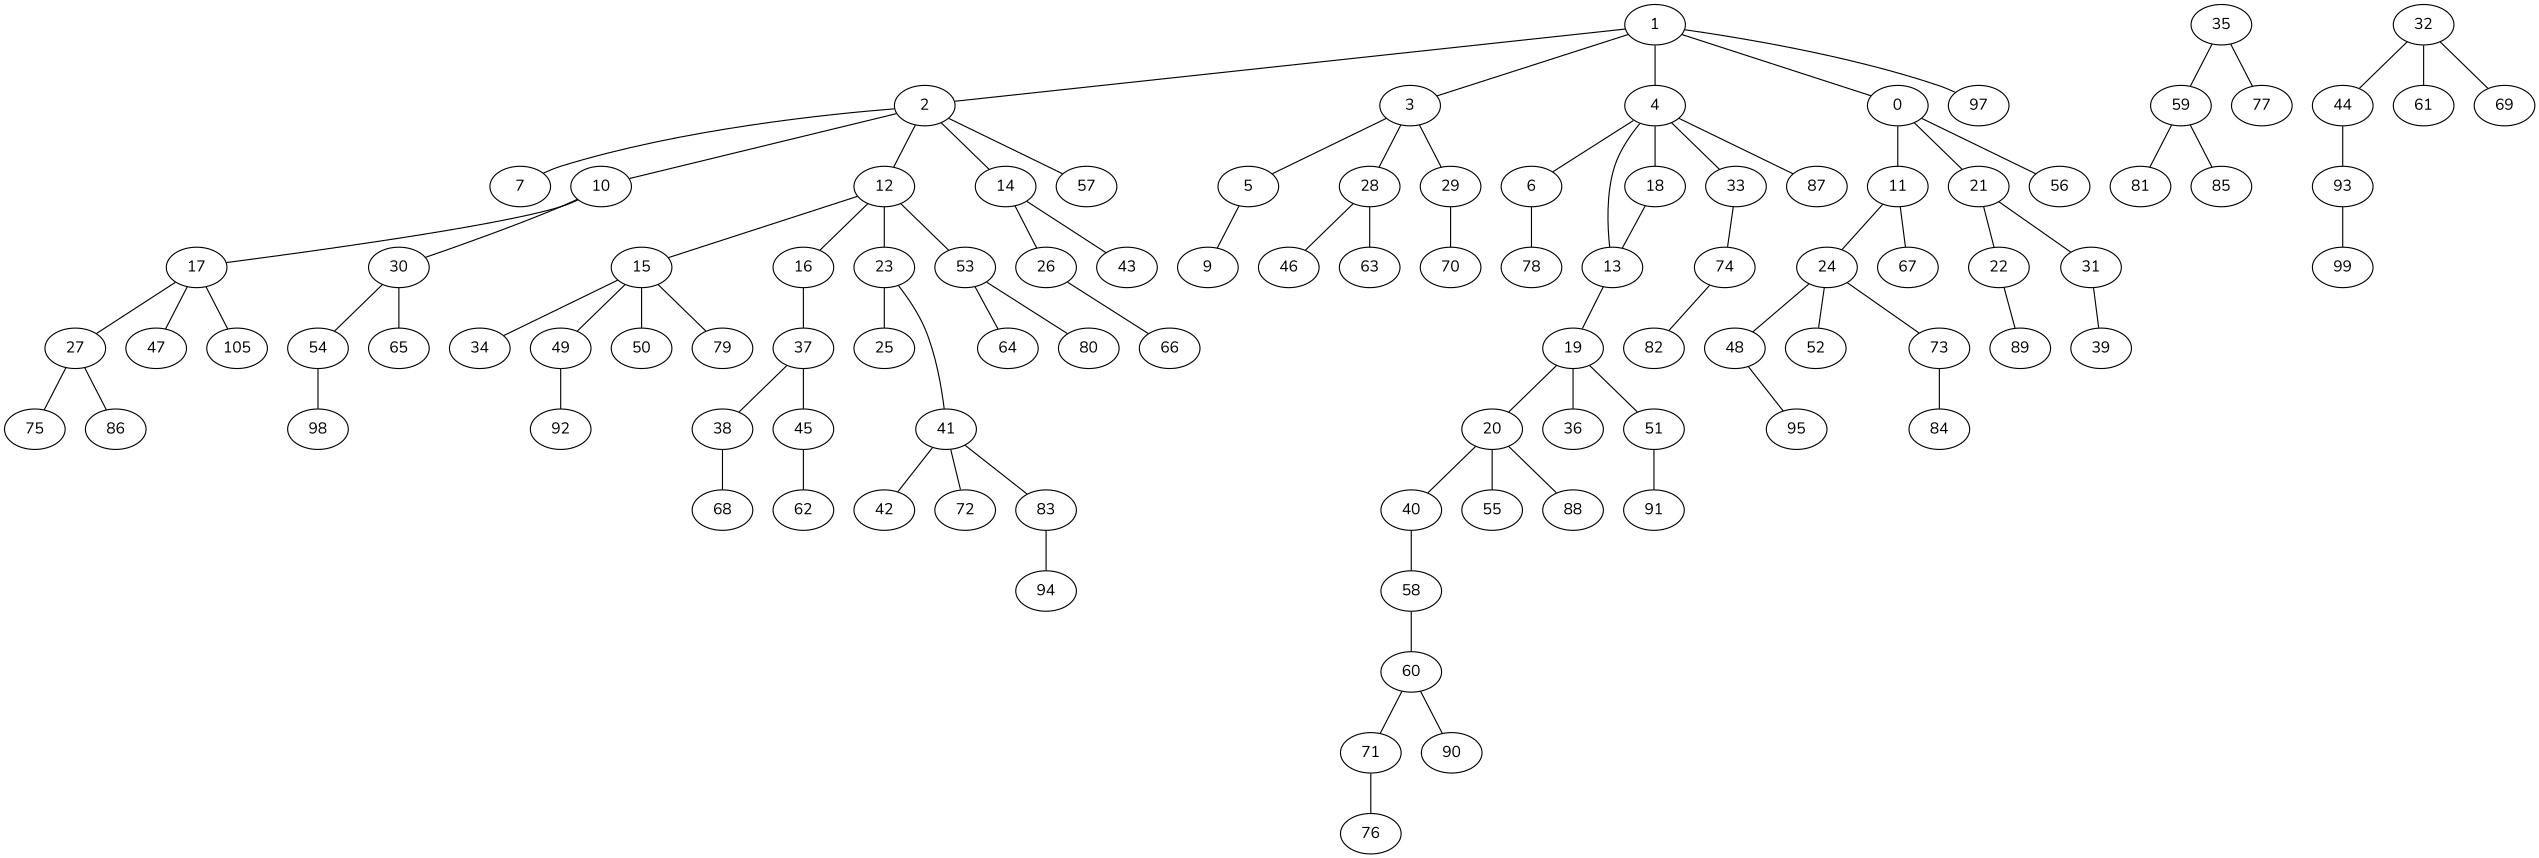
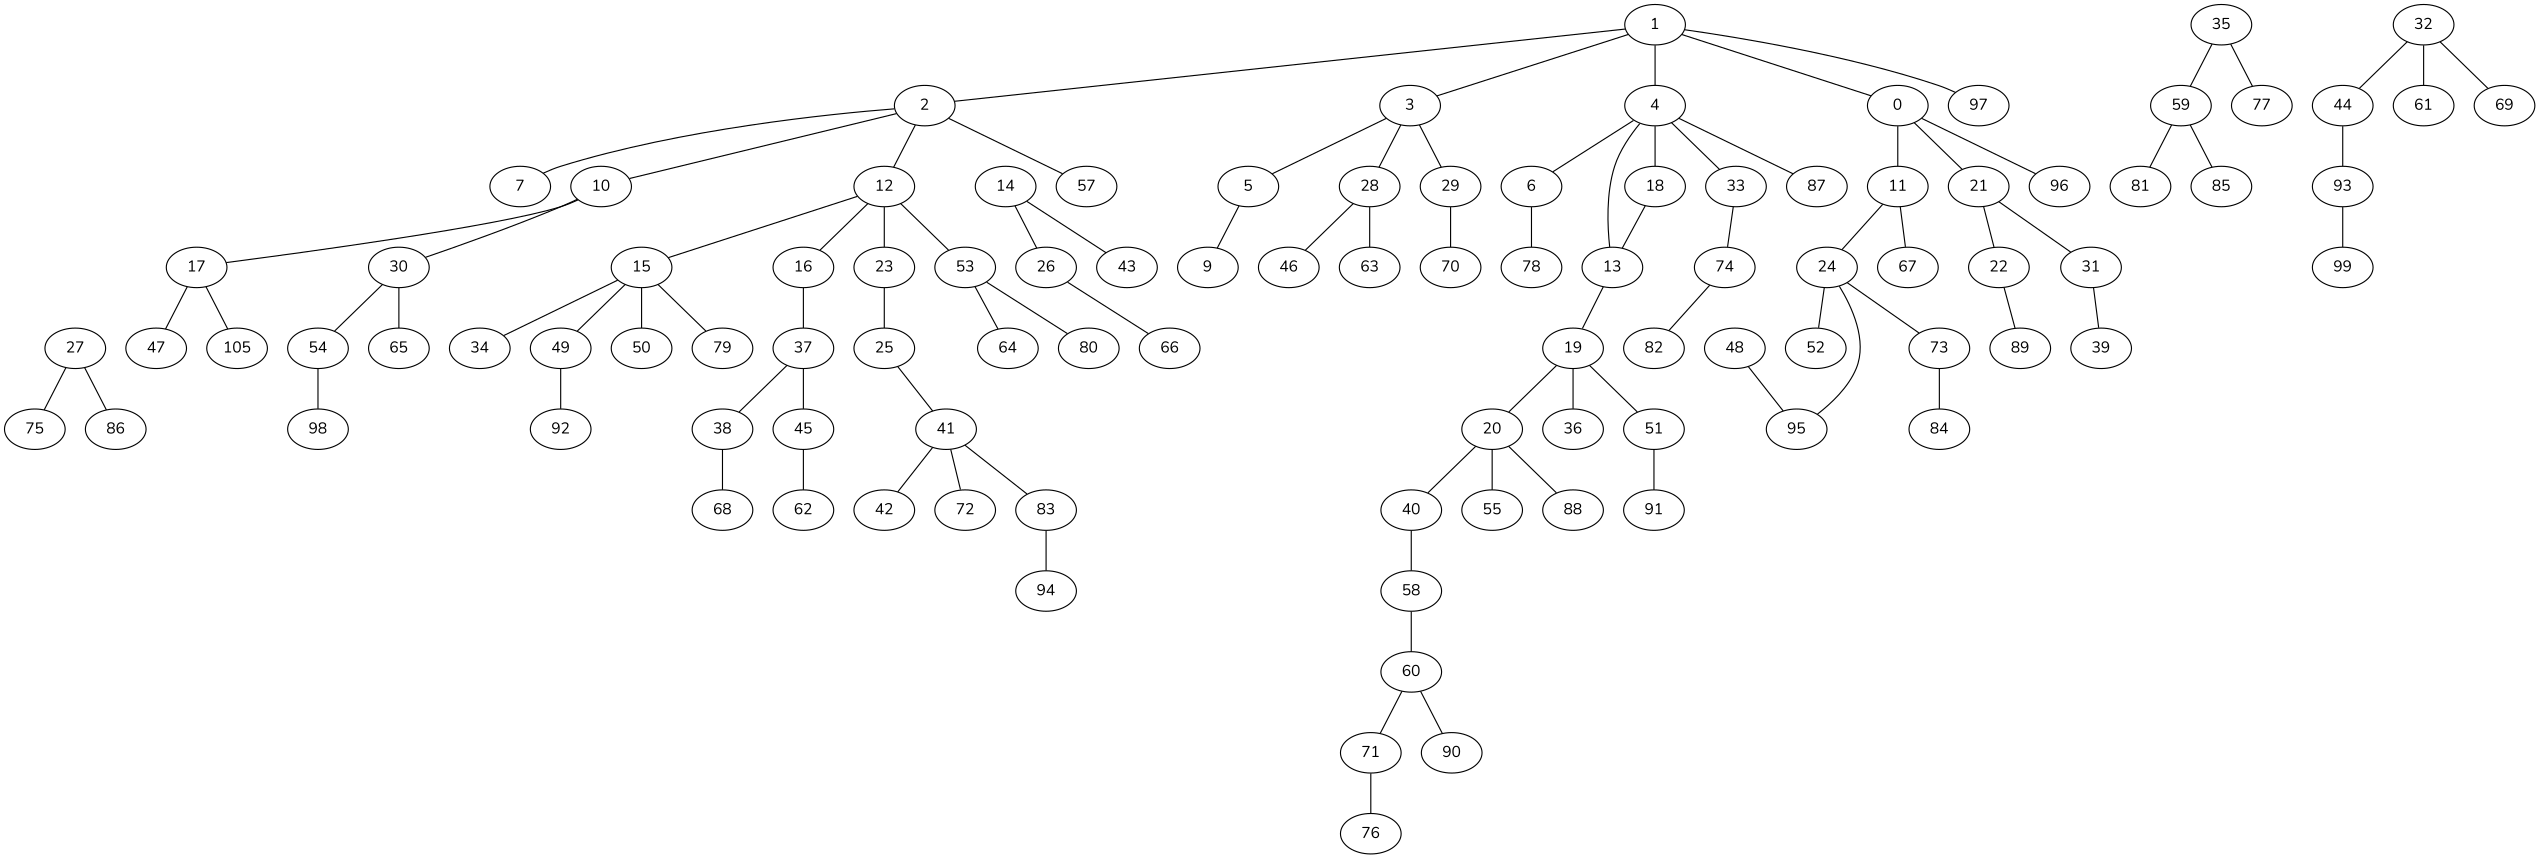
(965, 146) -> none
(2060, 187) -> (2060, 187)
(136, 308) -> none
(1781, 308) -> (1859, 356)
(931, 344) -> (915, 389)
